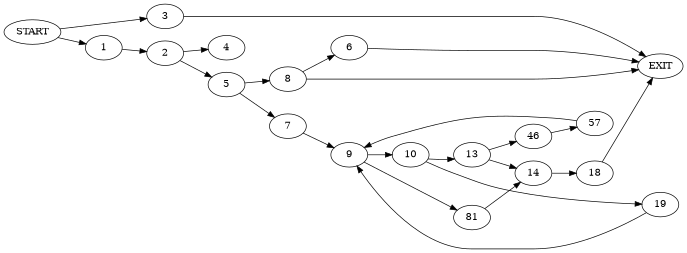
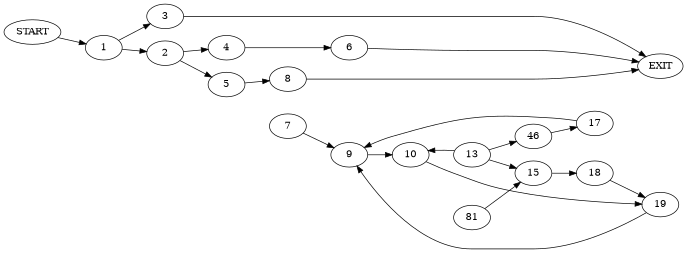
(100, 24) -> (131, 34)
(316, 65) -> (285, 48)
(254, 103) -> none
(595, 123) -> (595, 123)
(626, 123) -> (624, 187)
(438, 159) -> (445, 150)
(533, 173) -> (533, 173)
(408, 185) -> none
